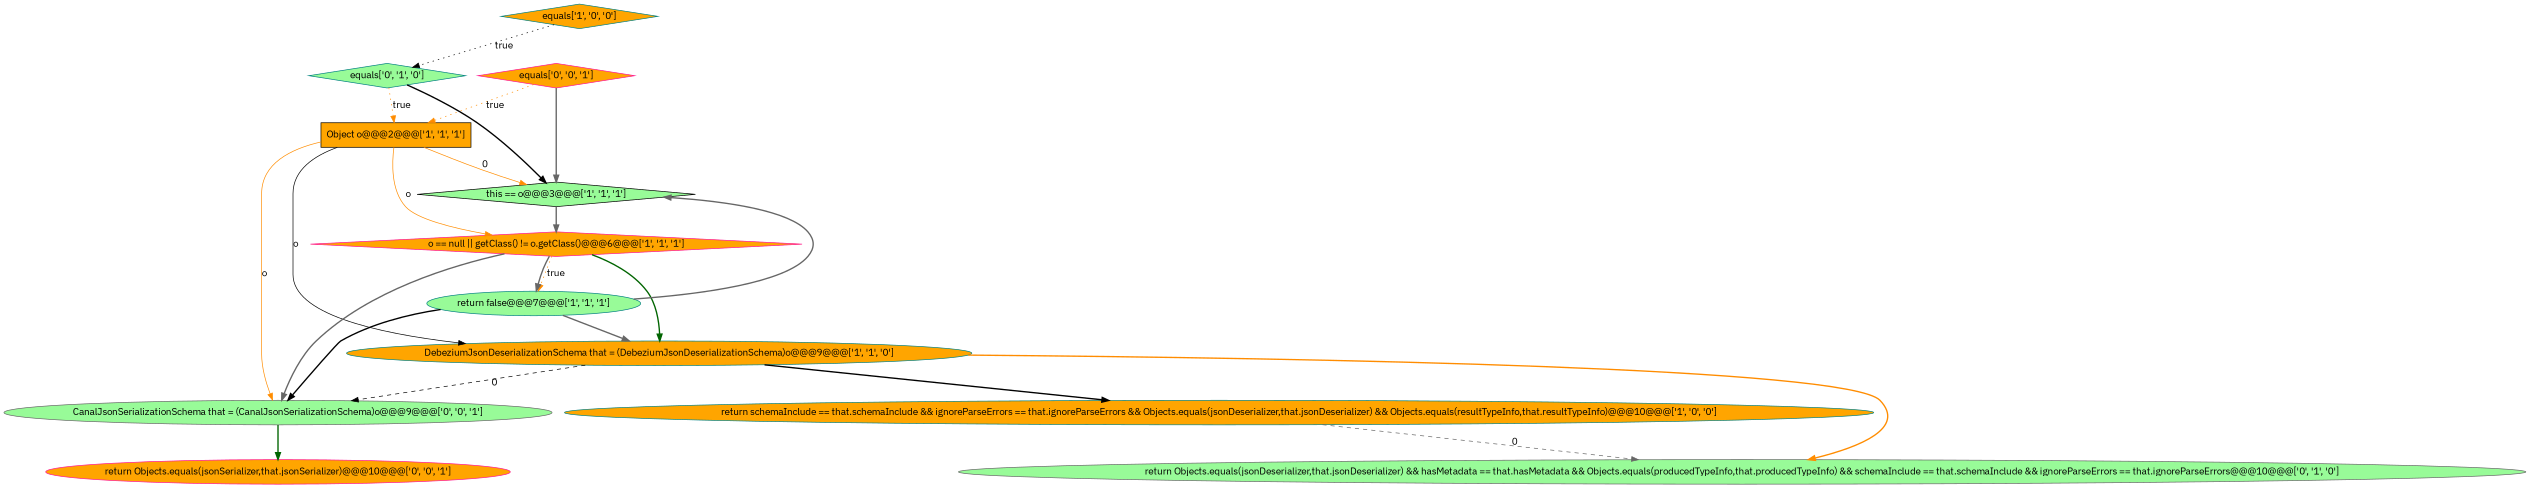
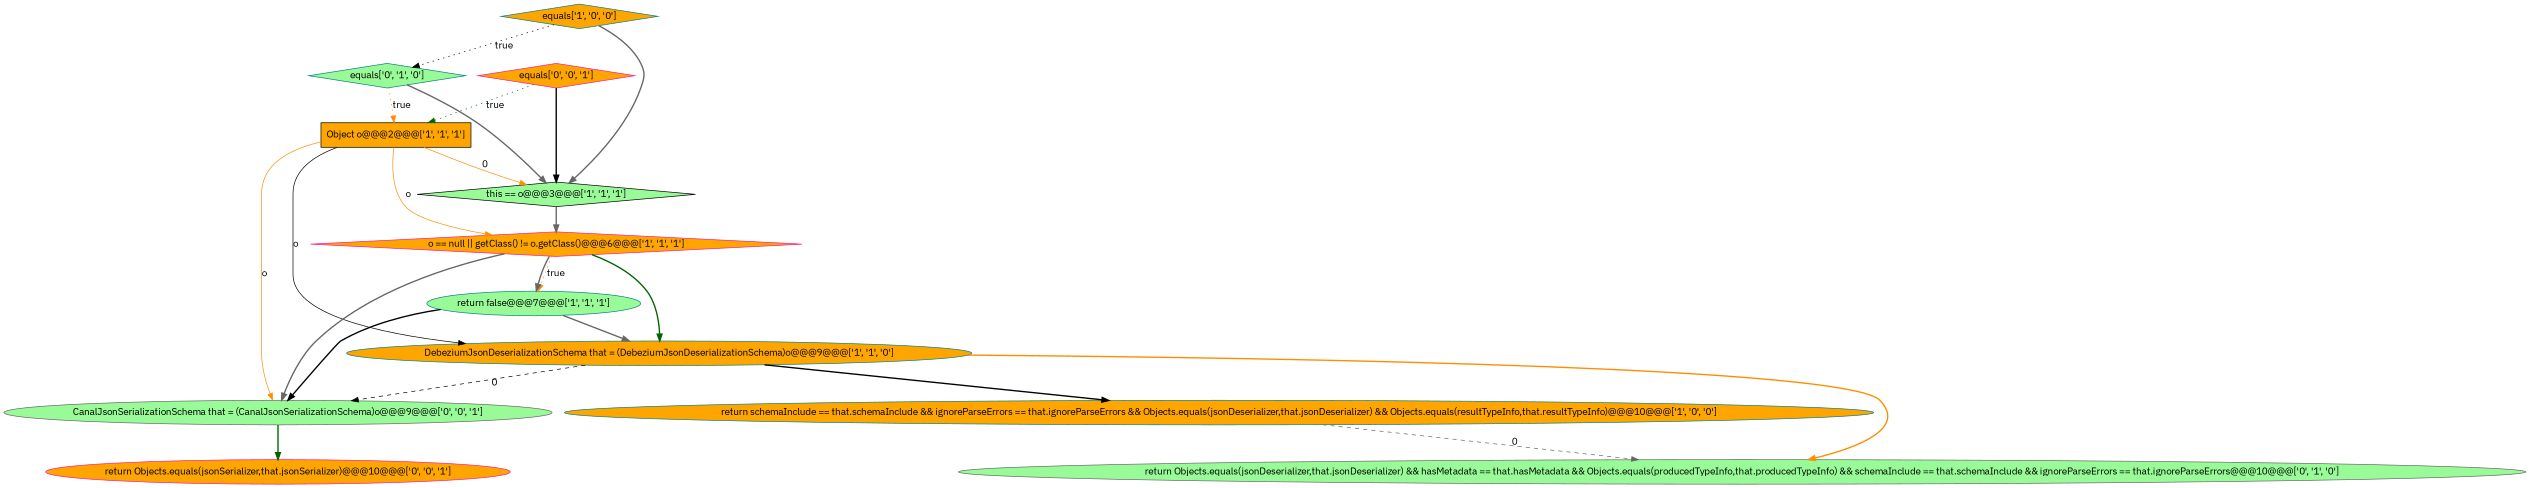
(484, 102) -> (484, 102)
(479, 124) -> (479, 124)
(556, 132) -> (556, 132)
(804, 260) -> (635, 102)
